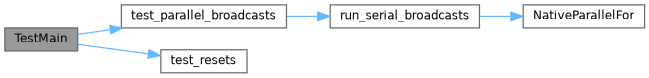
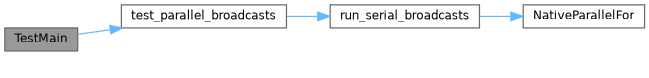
(204, 61) -> none
